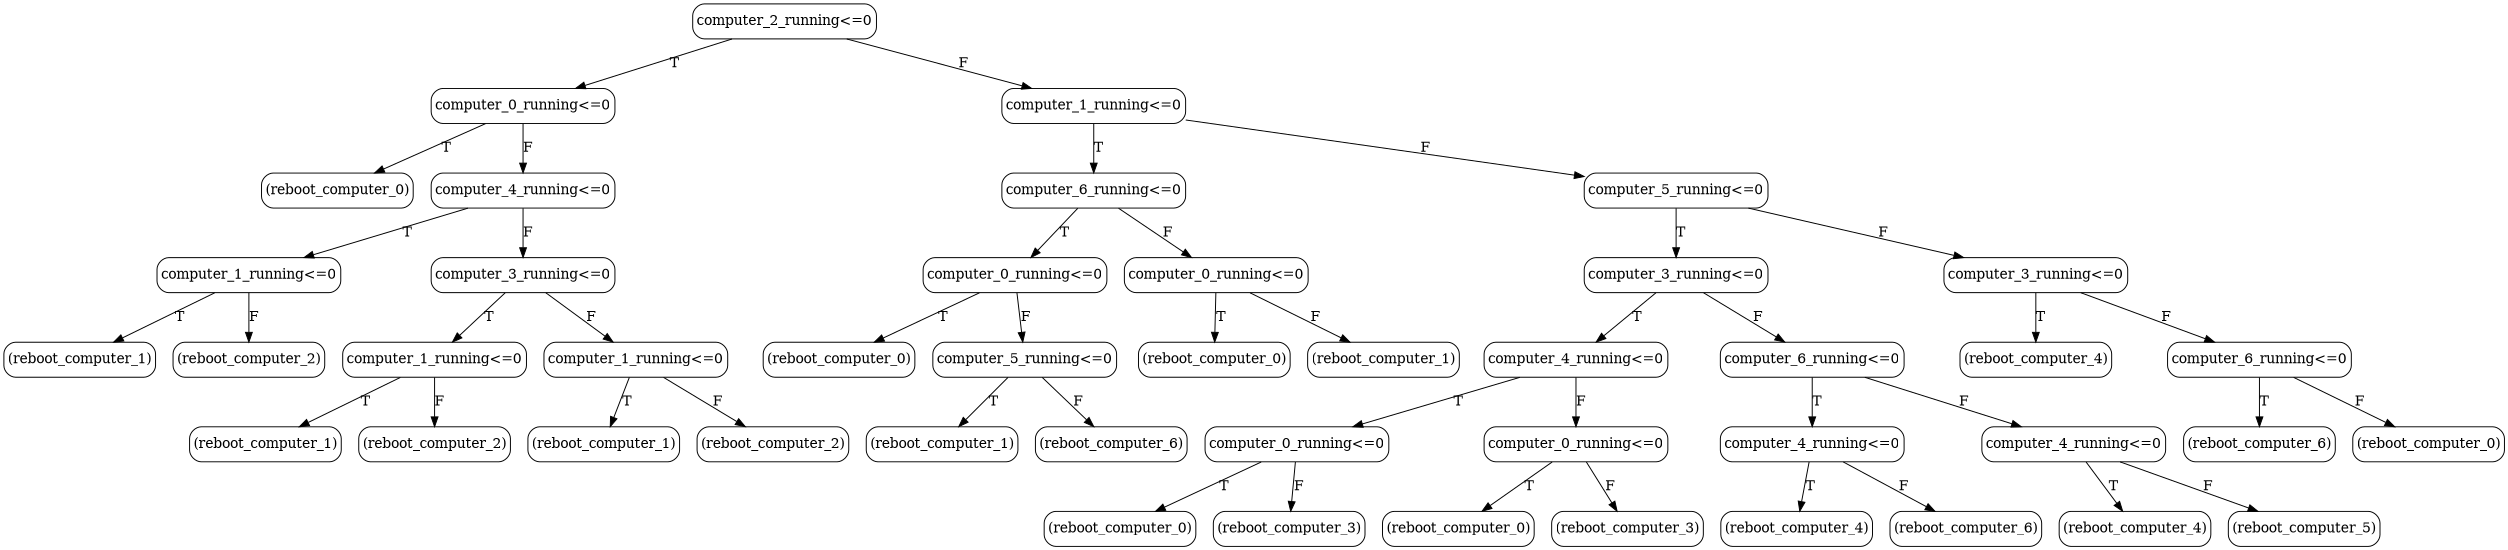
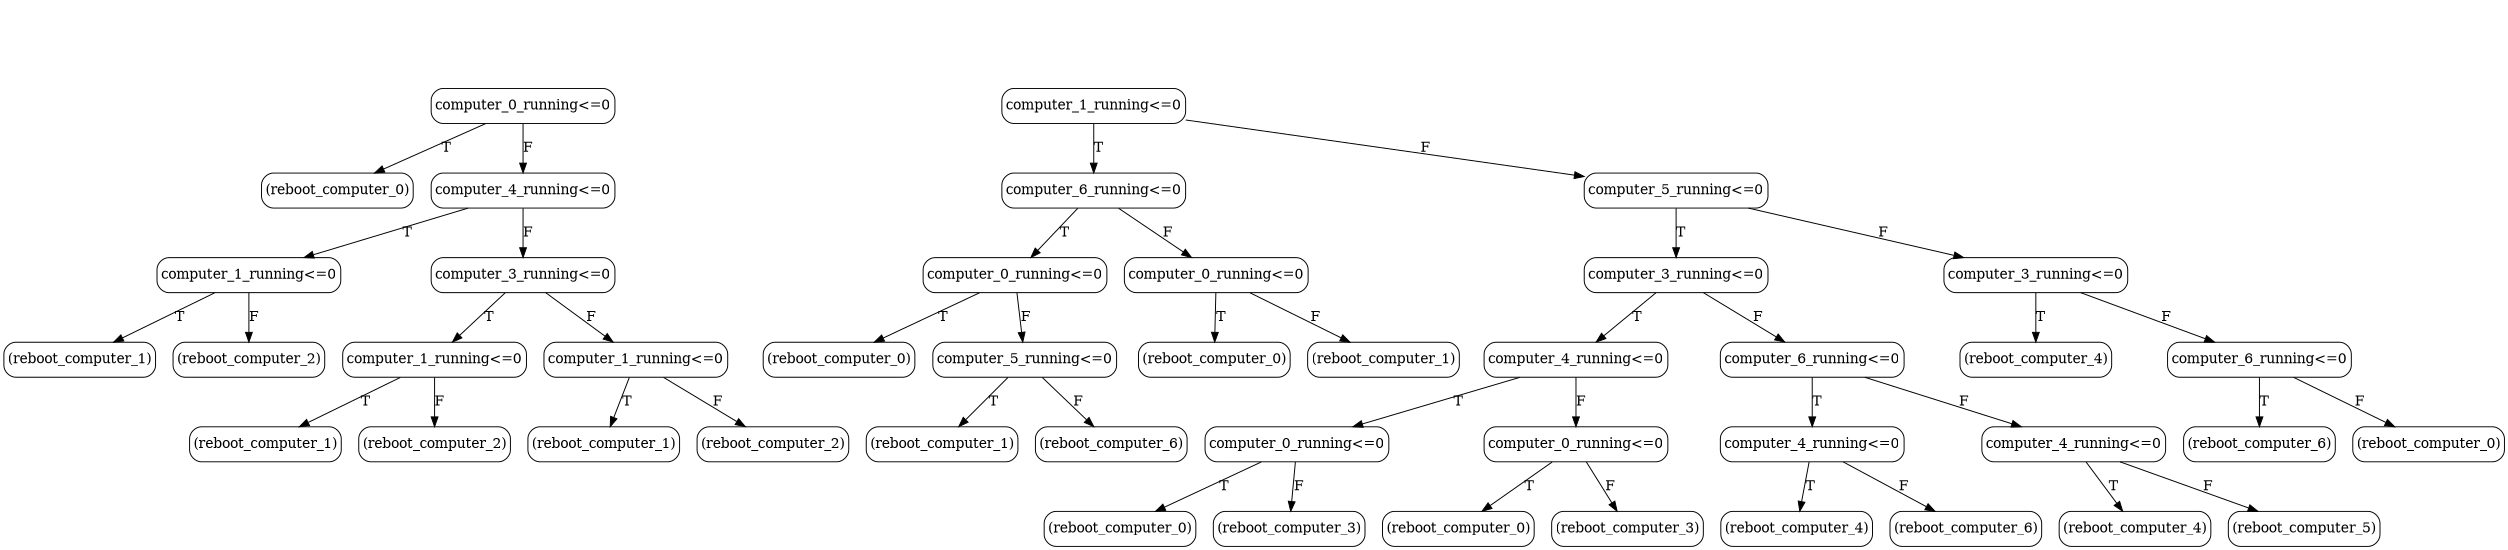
(785, 21) -> none
